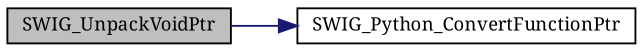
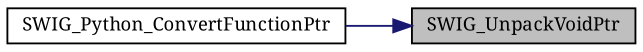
(255, 26) -> (370, 26)
